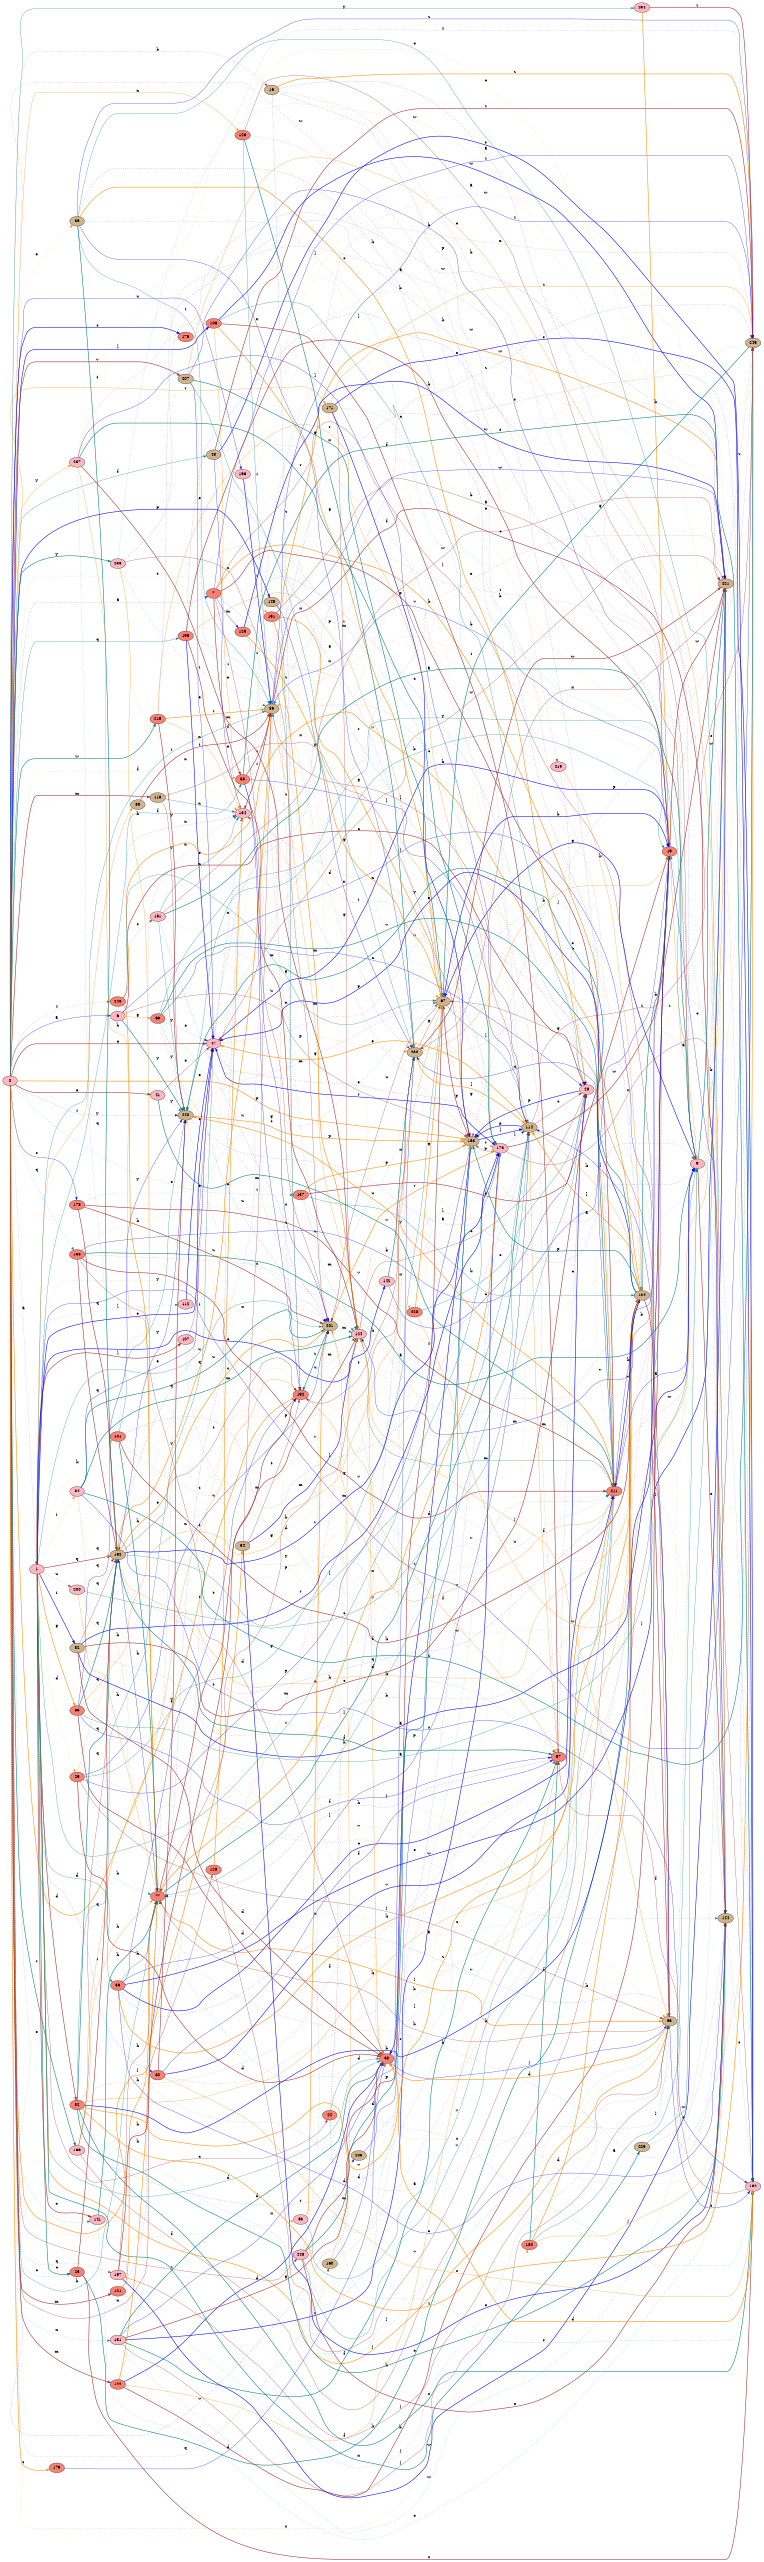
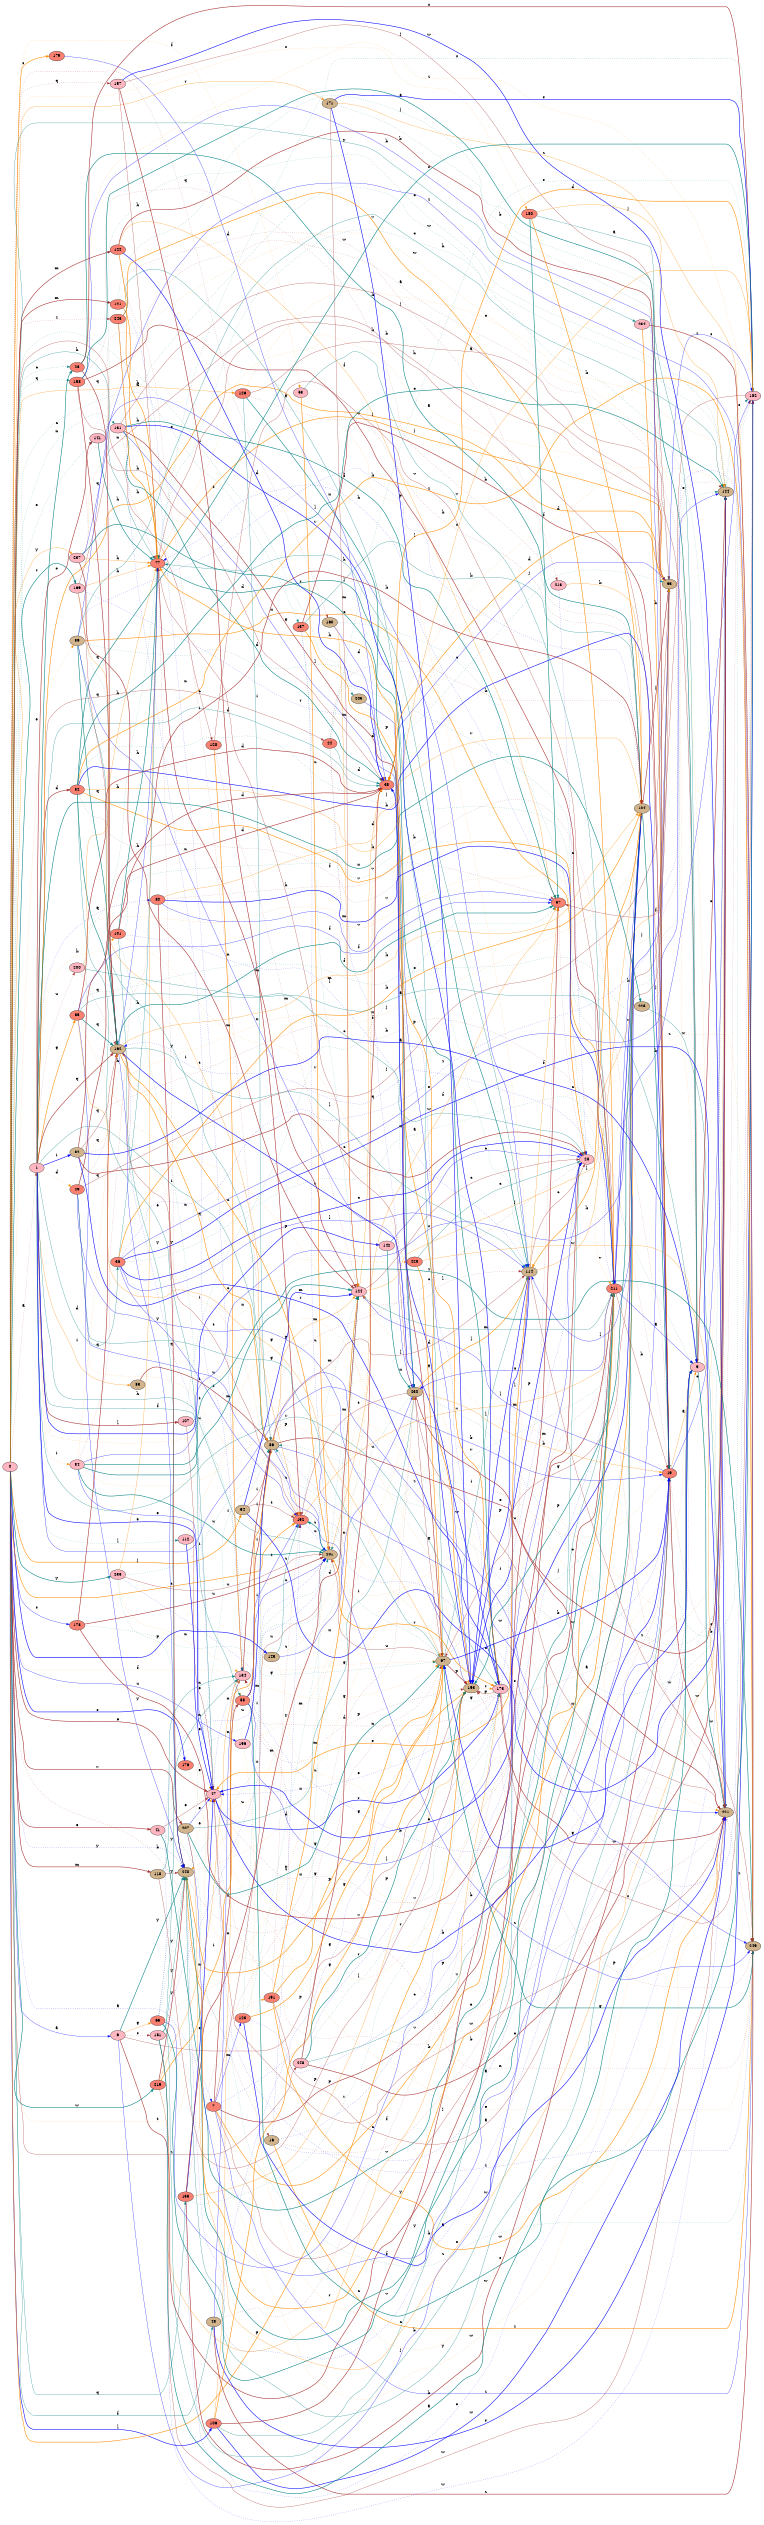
(14, 132) -> (392, 290)
(97, 377) -> (97, 791)
(184, 1031) -> none
(22, 2326) -> (23, 361)
